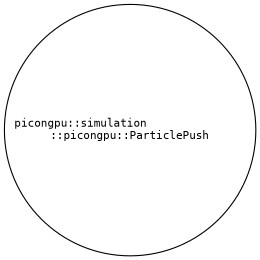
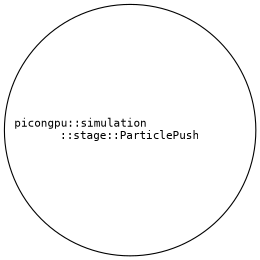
(130, 130) -> (130, 130)
